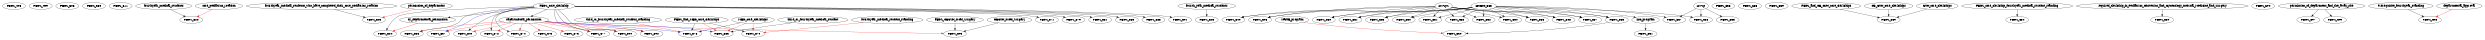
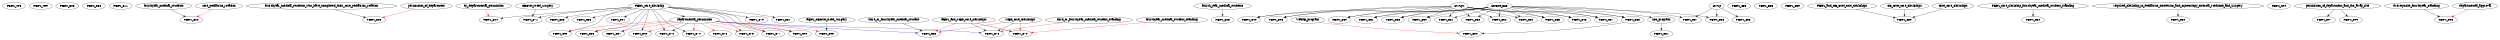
(480, 14) -> (712, 14)
(508, 27) -> (681, 27)
(982, 27) -> (535, 12)
